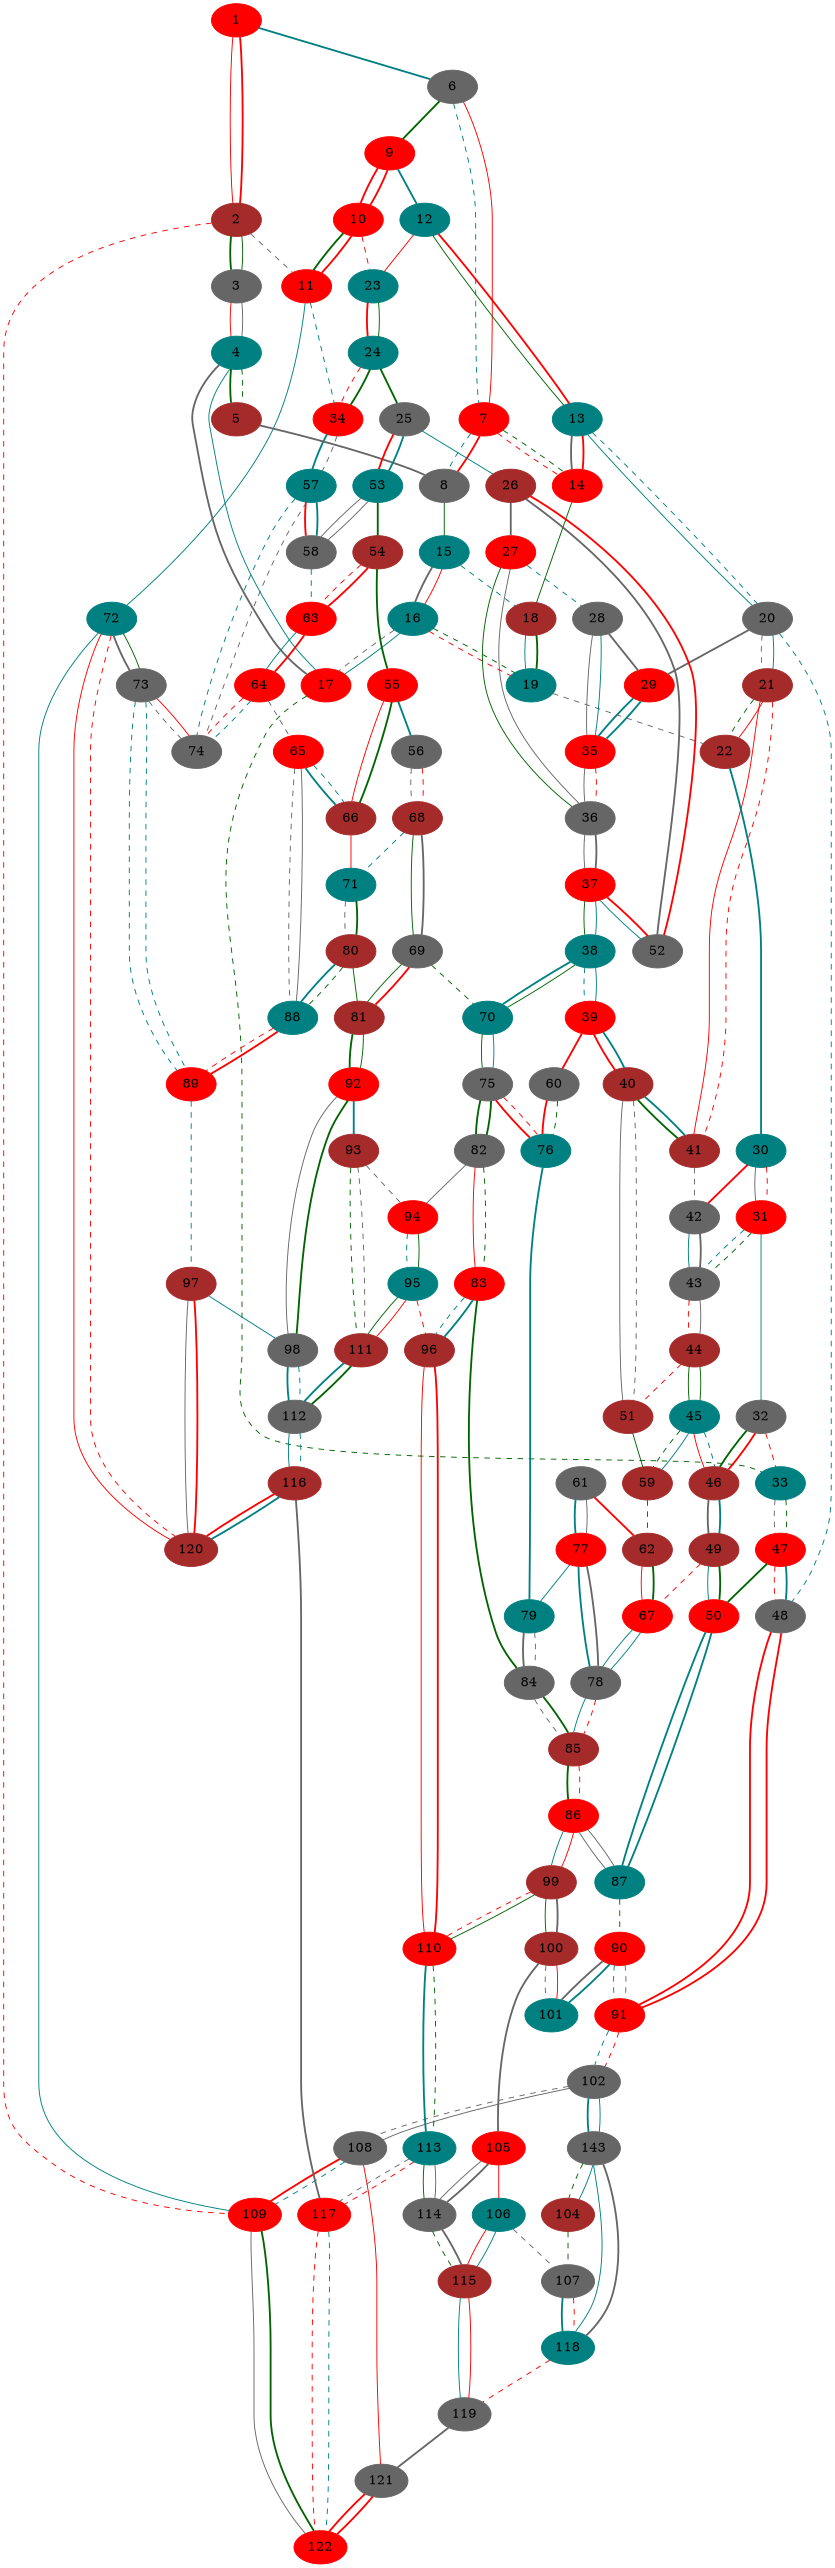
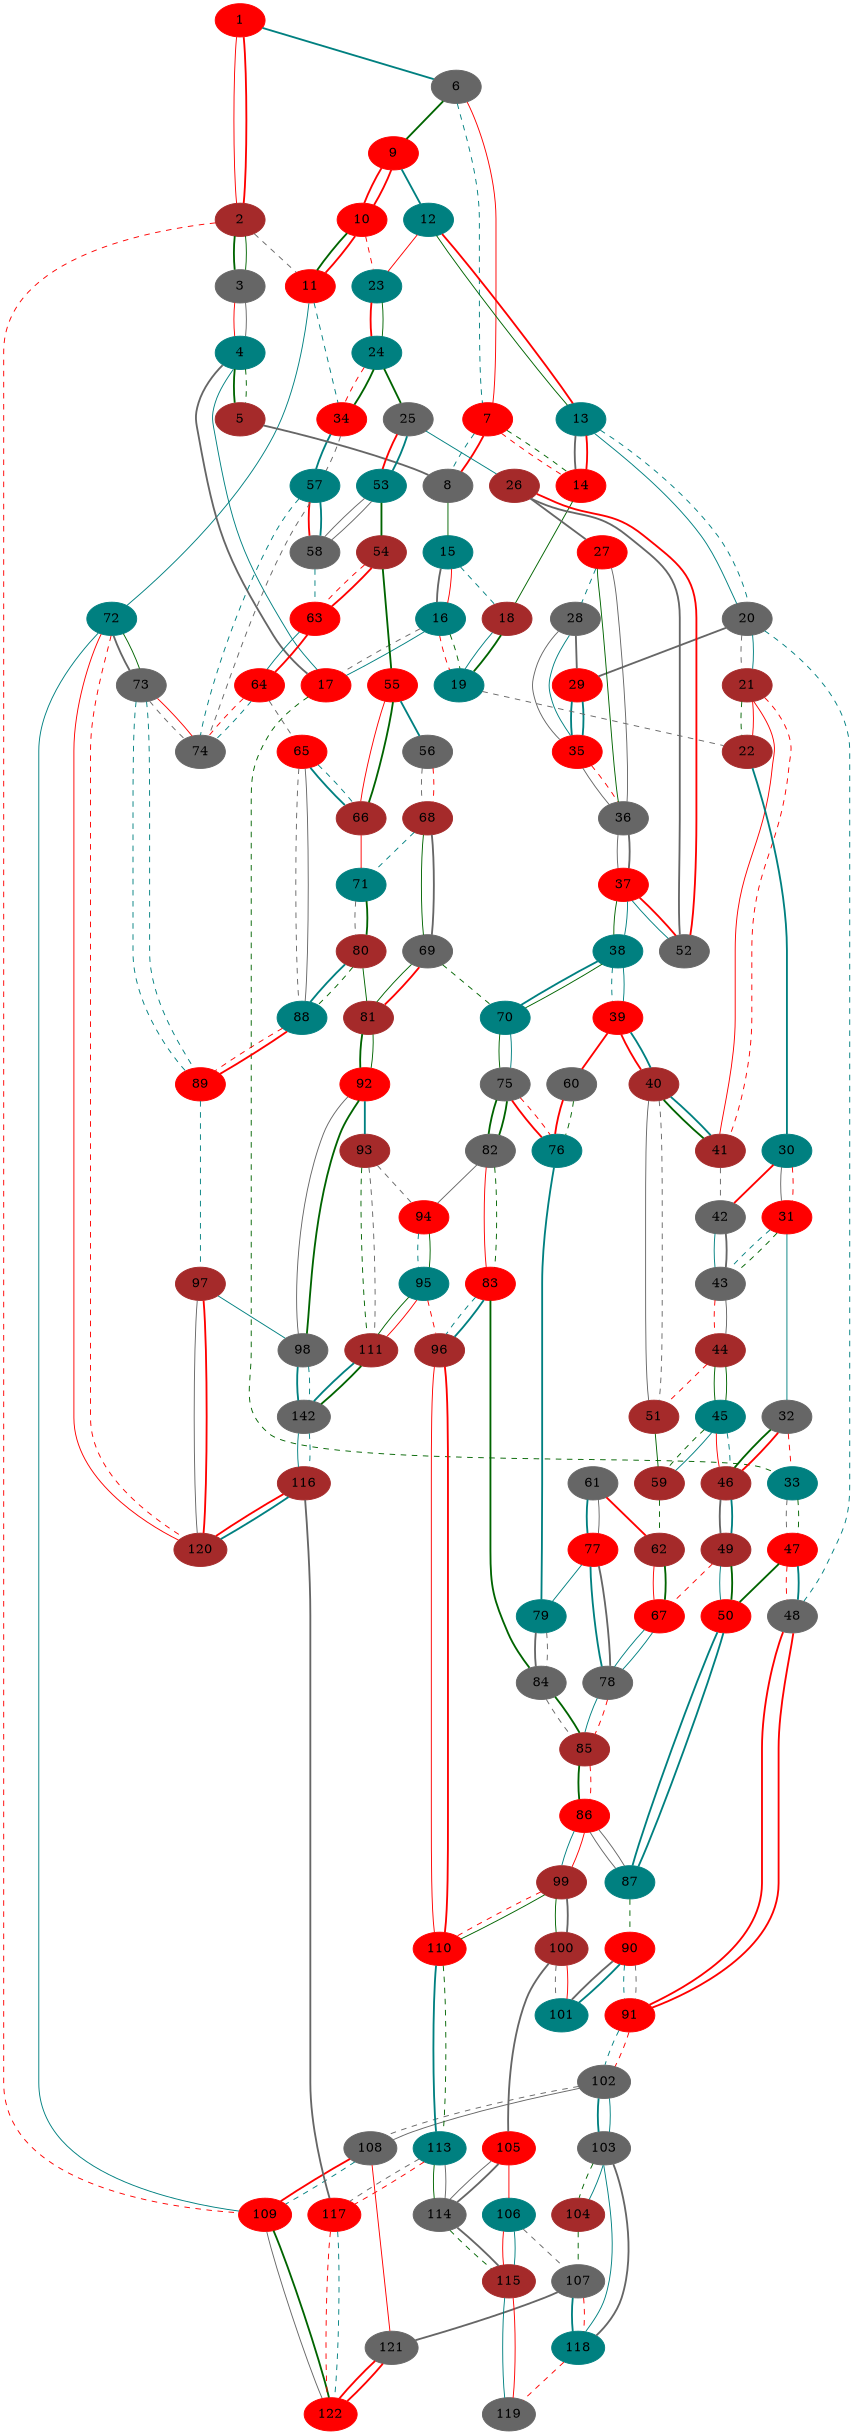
(295, 1417) -> (304, 1417)
(594, 2148) -> (604, 2148)
(423, 2448) -> (487, 2318)
